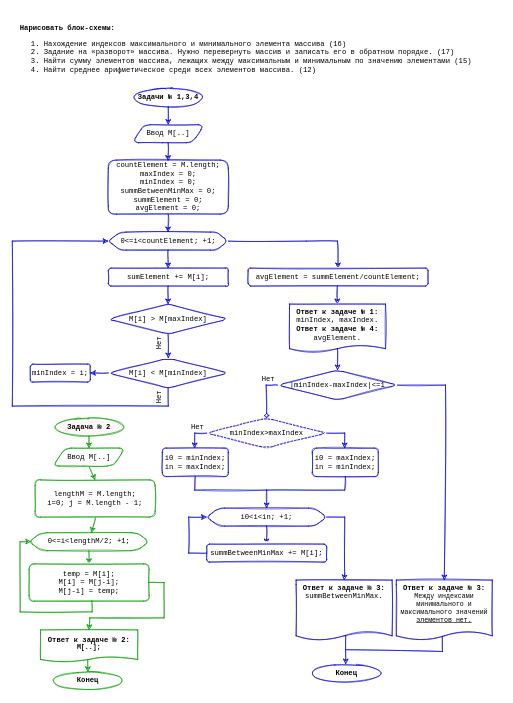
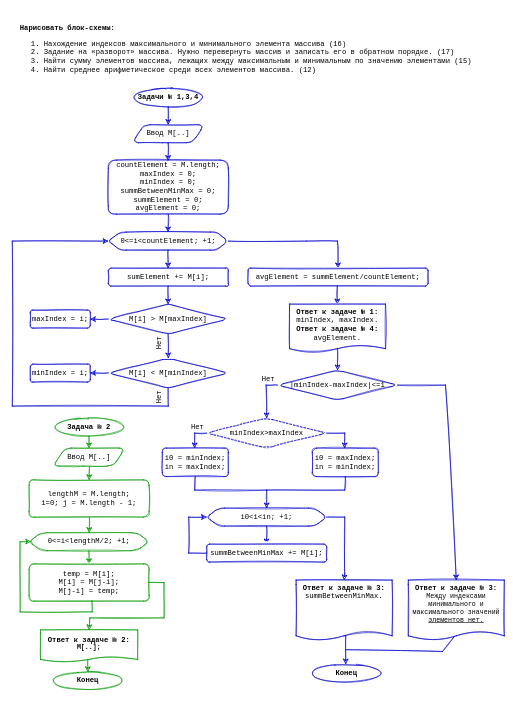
none -> (60, 319)
none -> (101, 319)
(267, 412) -> (267, 412)
(89, 427) -> (89, 427)
(95, 498) -> (89, 498)
(444, 610) -> (456, 610)
